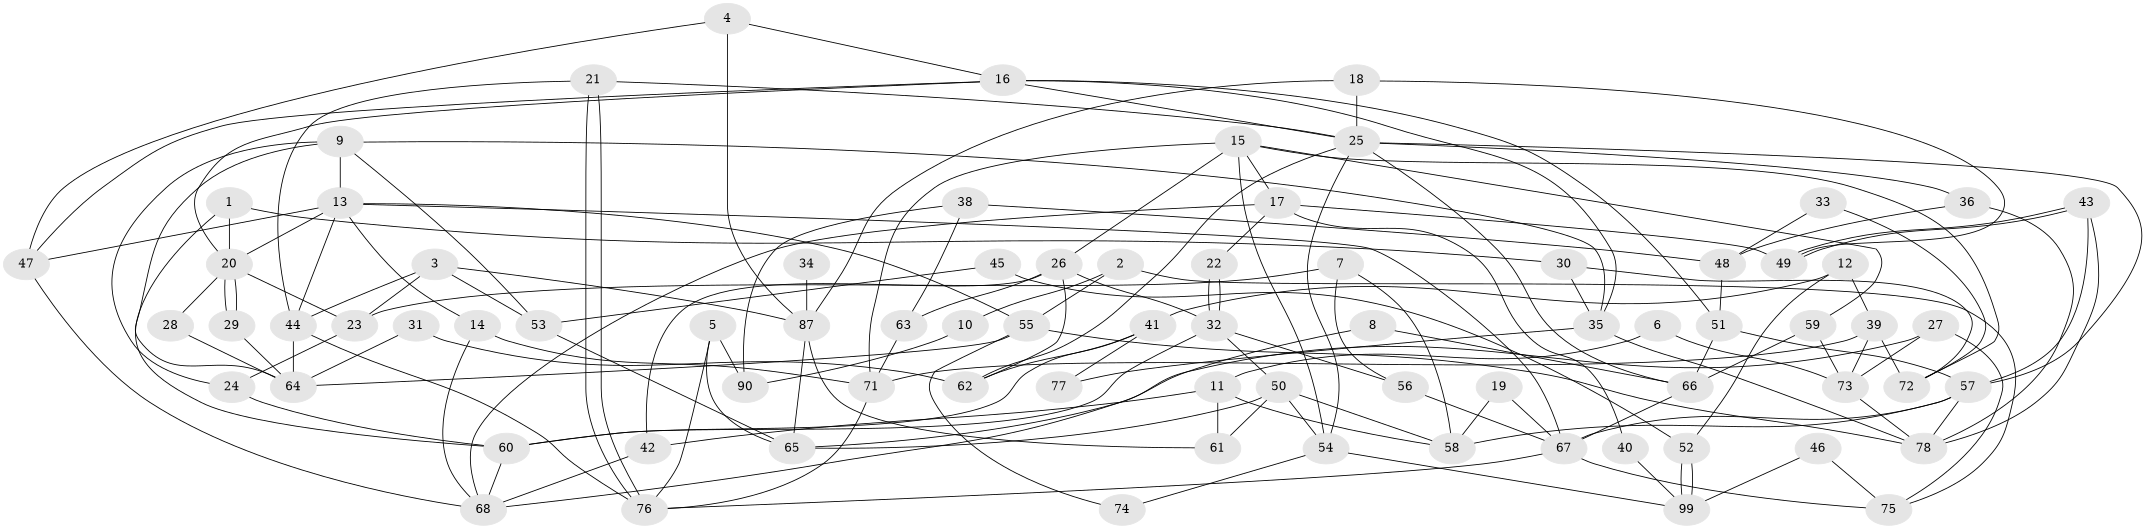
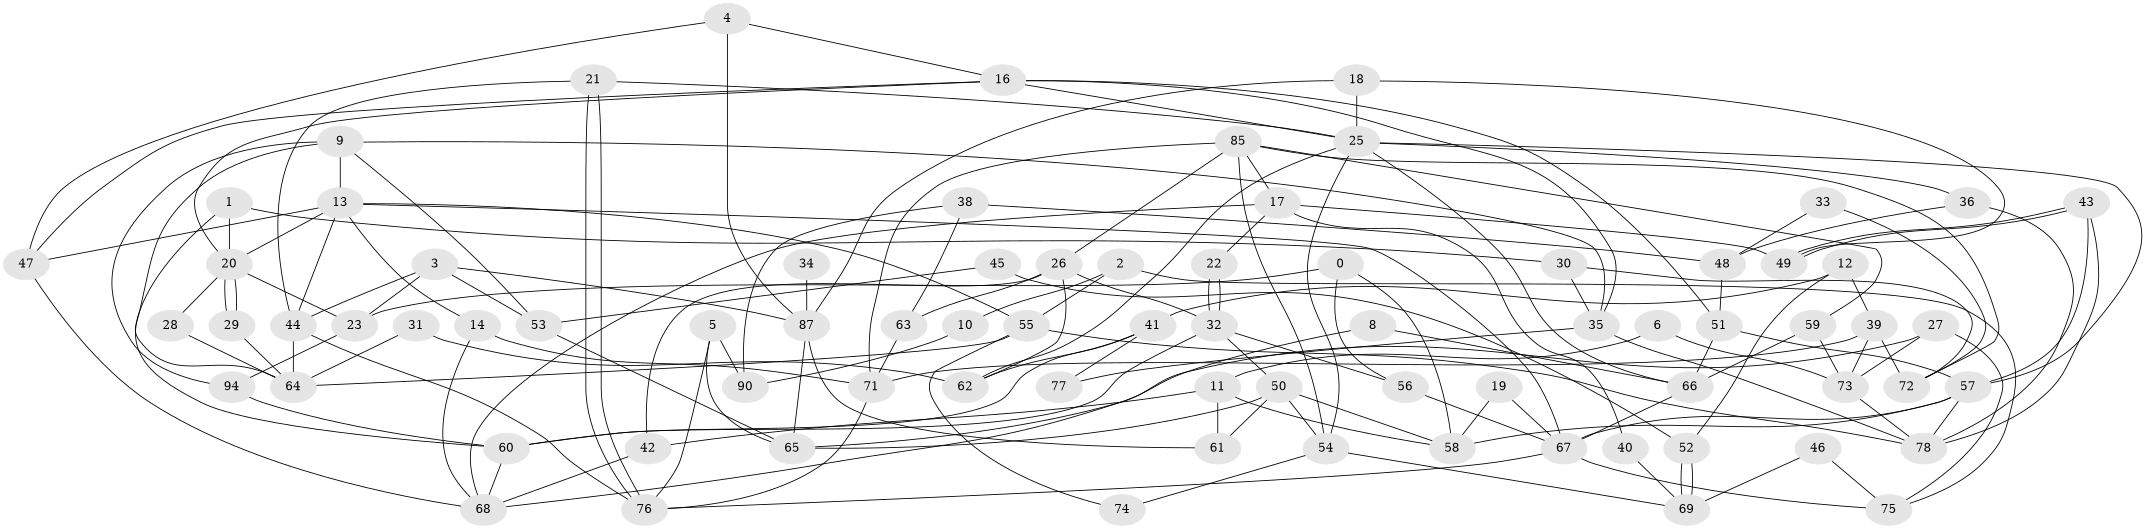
(1238, 142) -> (1238, 142)
(1341, 264) -> (1341, 264)
(232, 387) -> (232, 387)
(1687, 510) -> (1687, 510)
